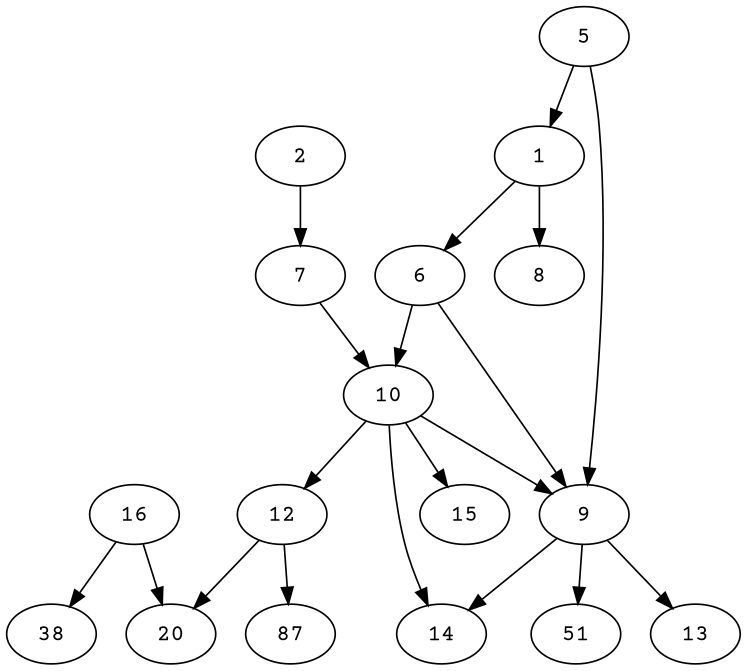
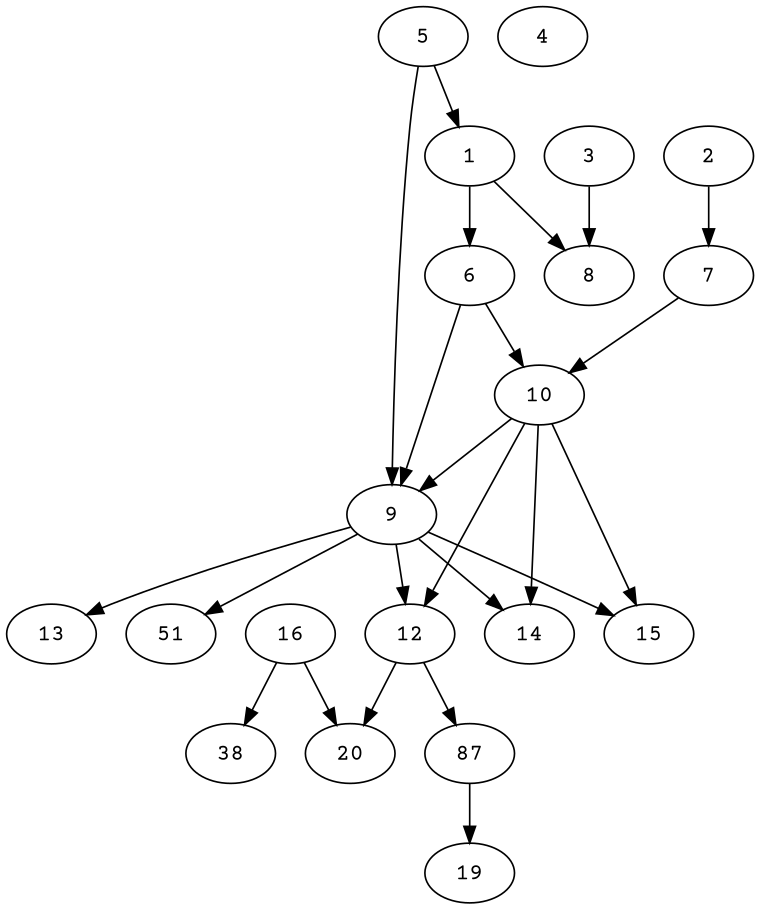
none -> (543, 37)
none -> (589, 156)
none -> (399, 566)
none -> (513, 570)
none -> (470, 873)
